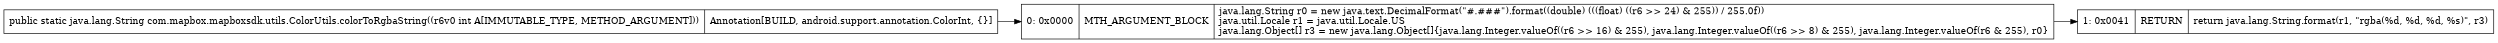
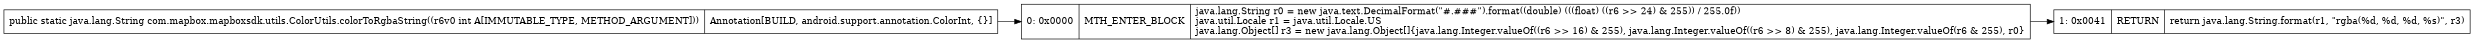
(1147, 21) -> (1135, 21)
